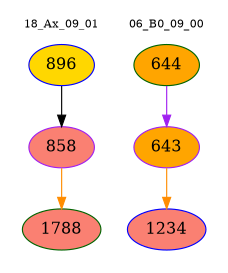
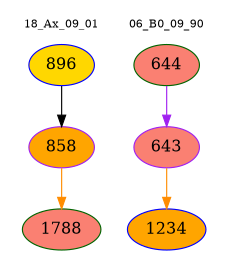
(167, 25) -> (167, 25)
(167, 65) -> (167, 65)
(62, 147) -> (62, 147)
(167, 147) -> (167, 147)
(167, 229) -> (167, 229)
